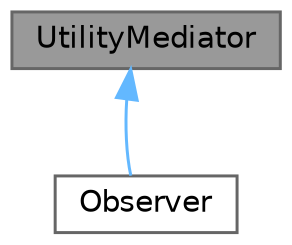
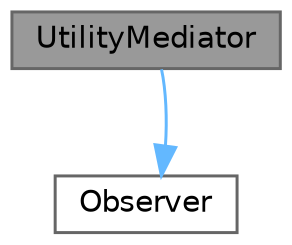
(126, 138) -> (166, 107)
